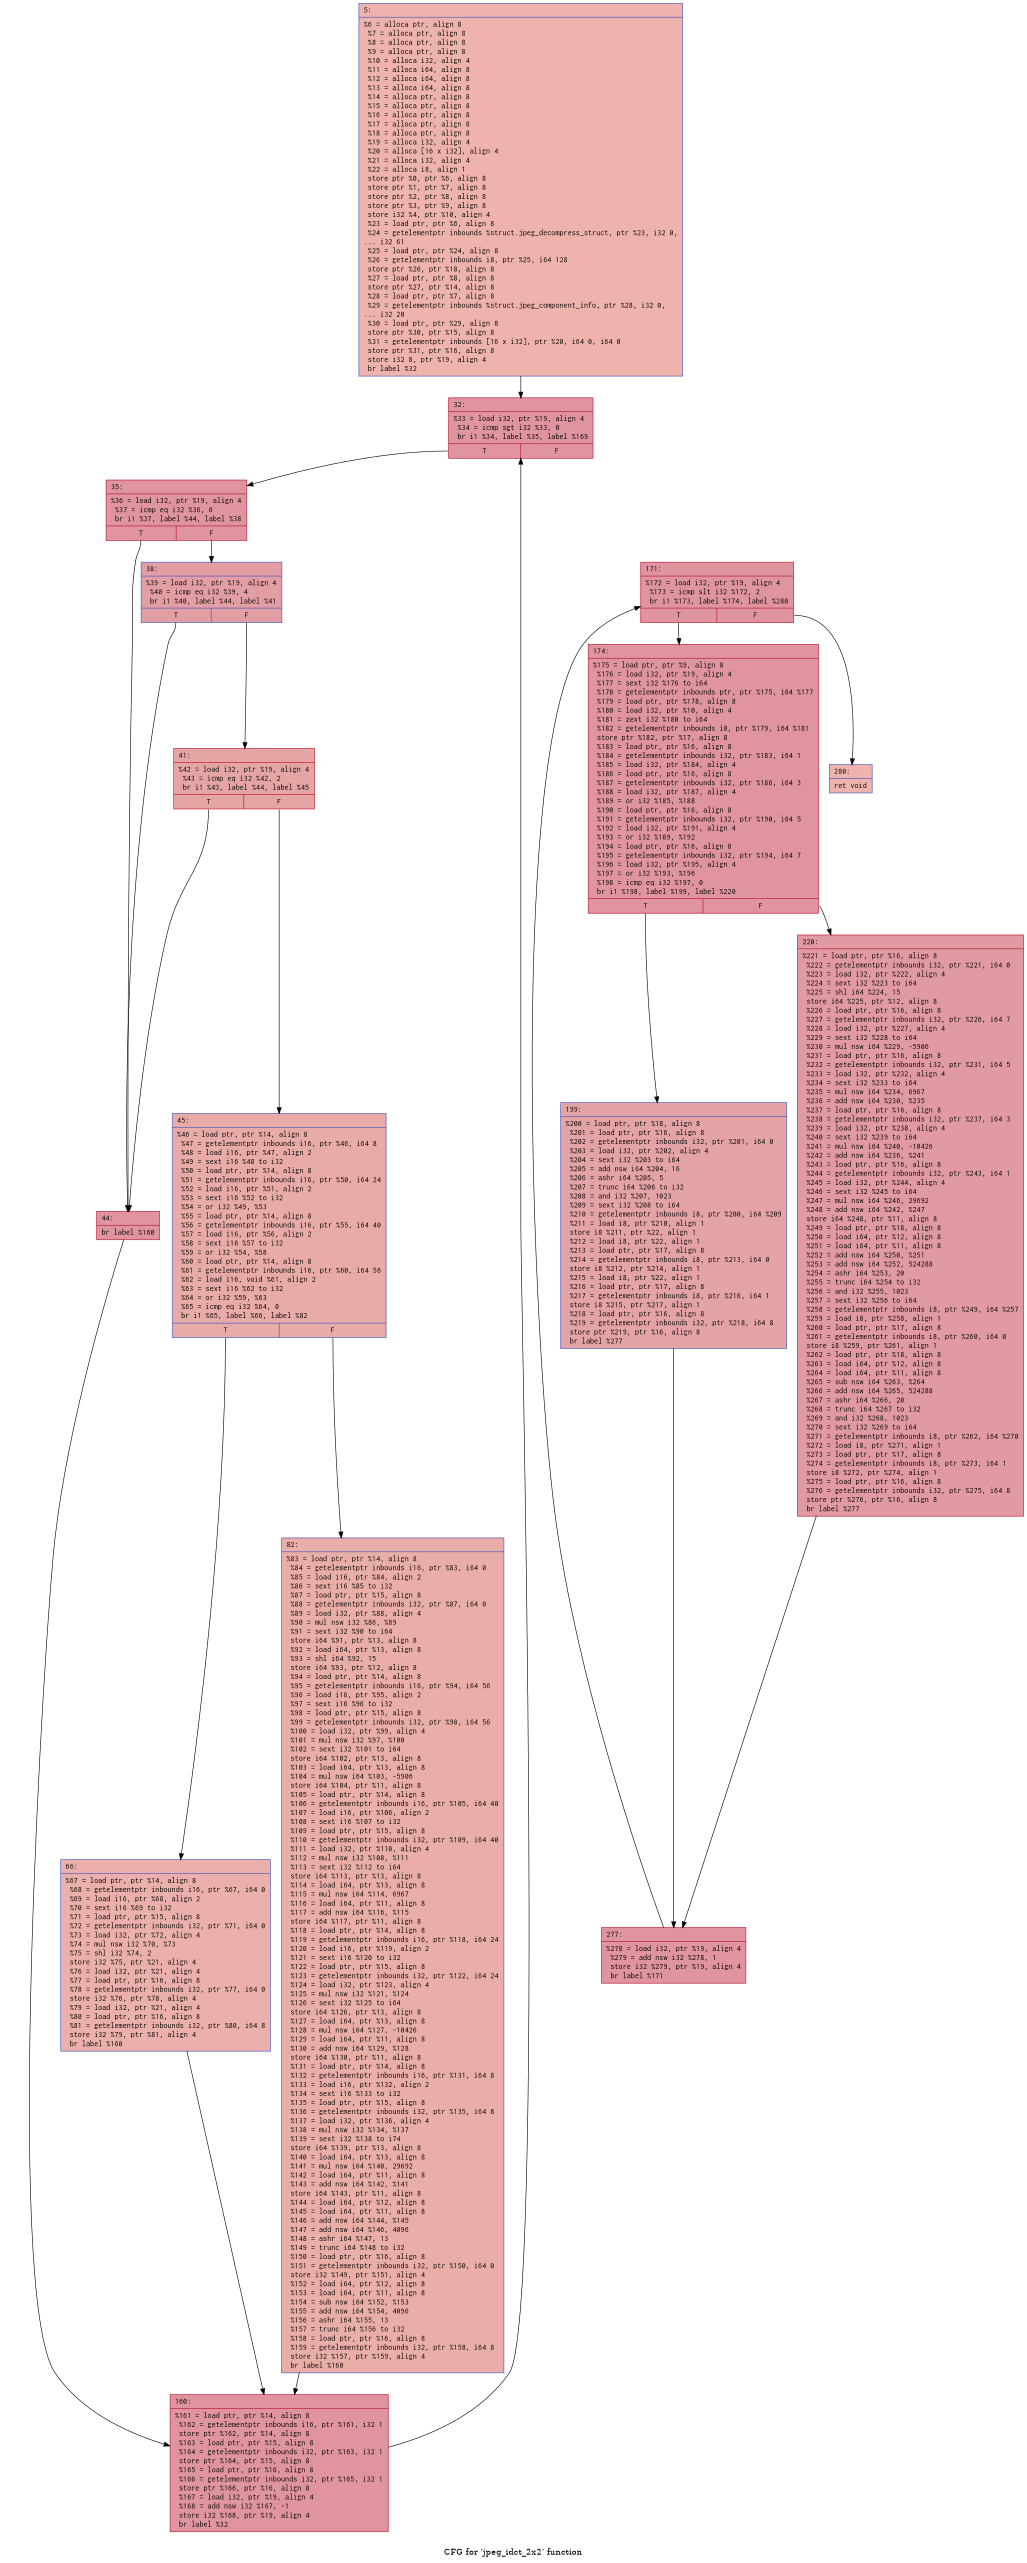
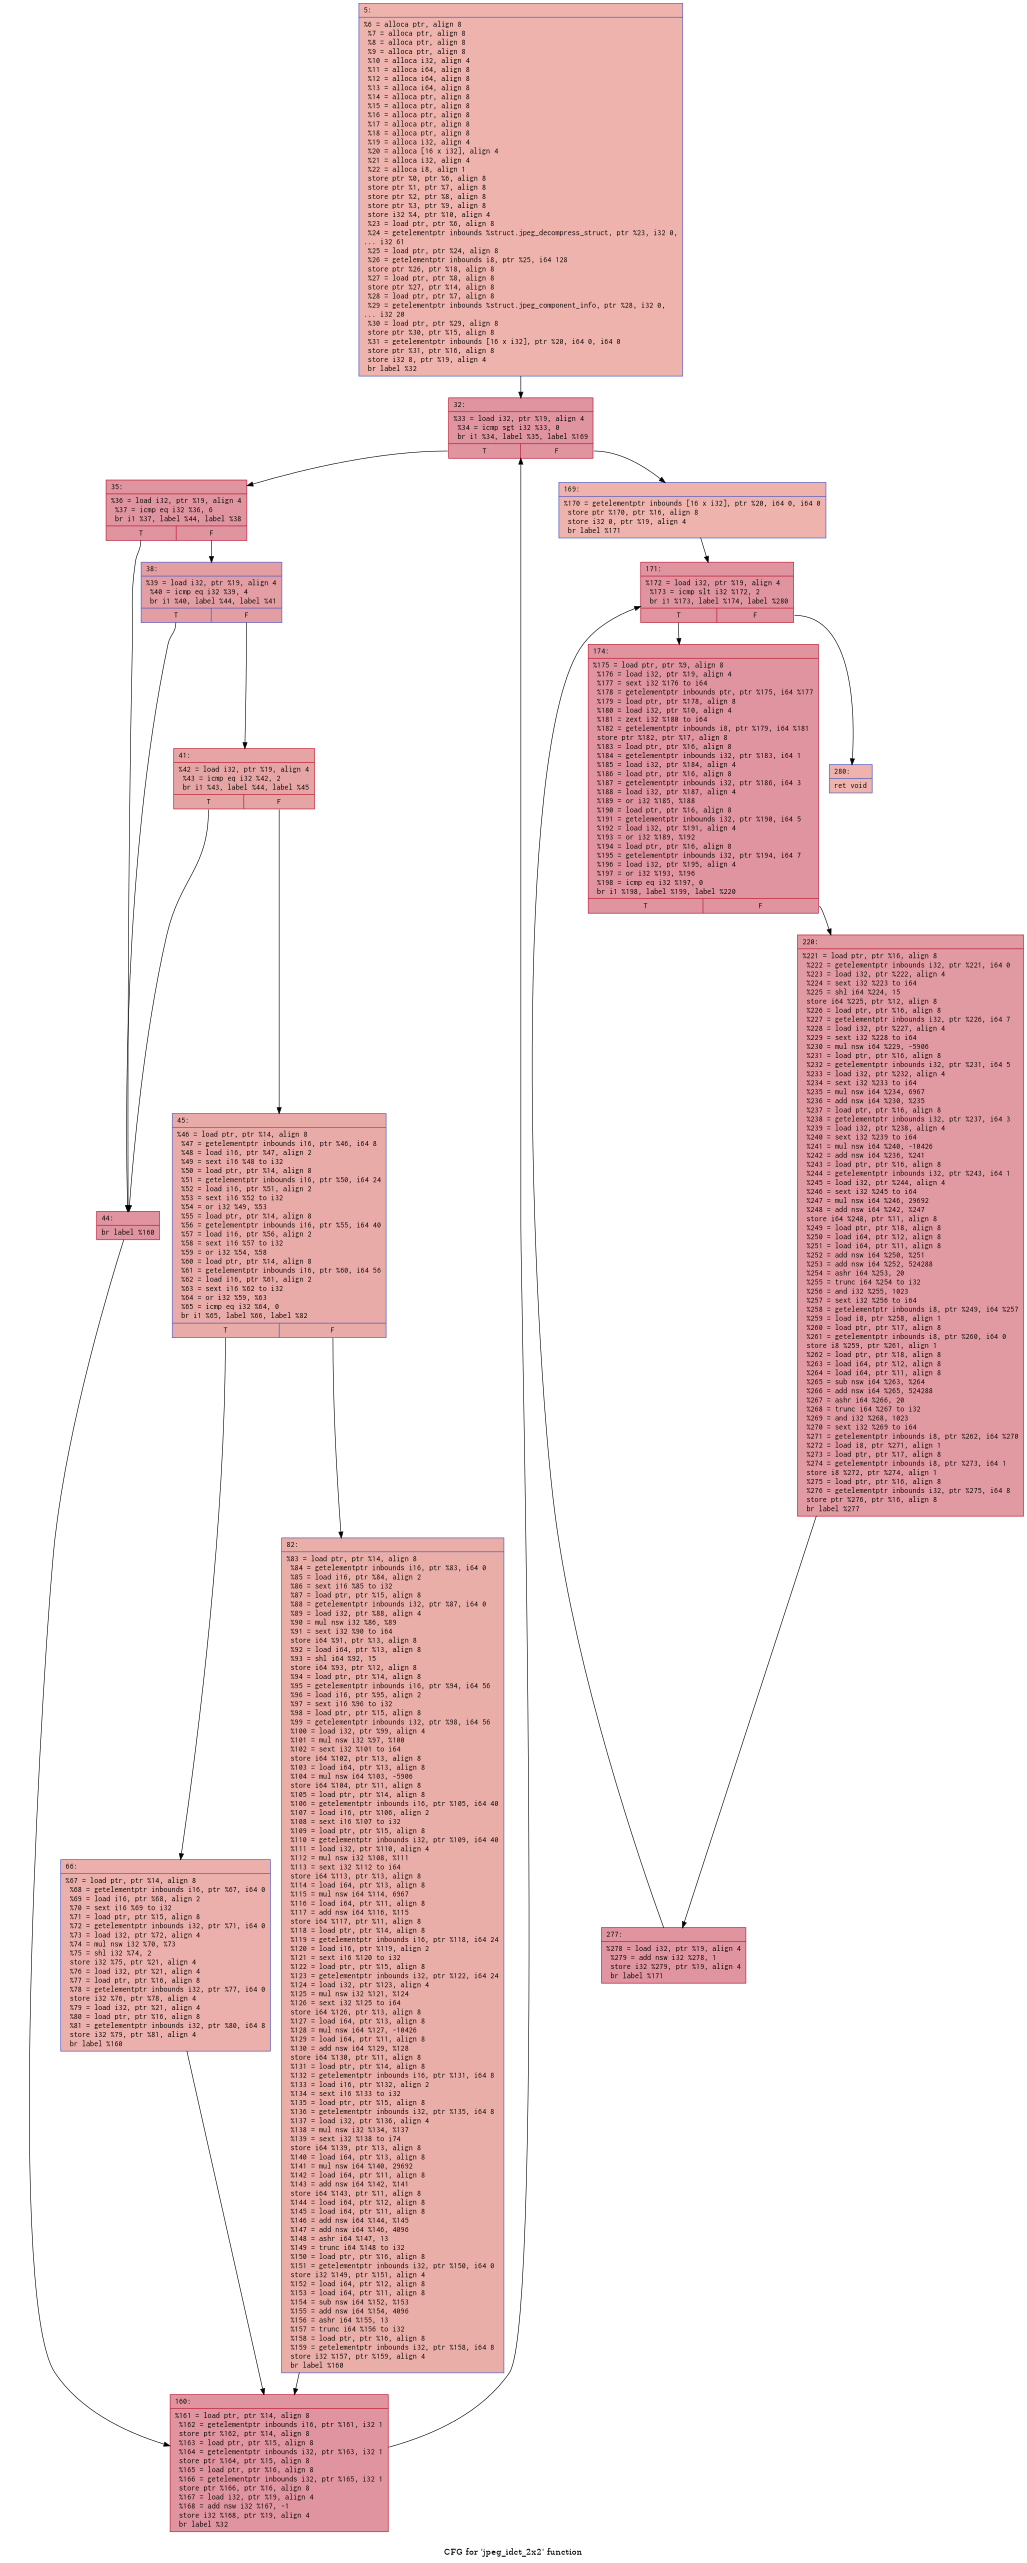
none -> (692, 510)
(674, 1226) -> none
(247, 1279) -> (244, 1279)
